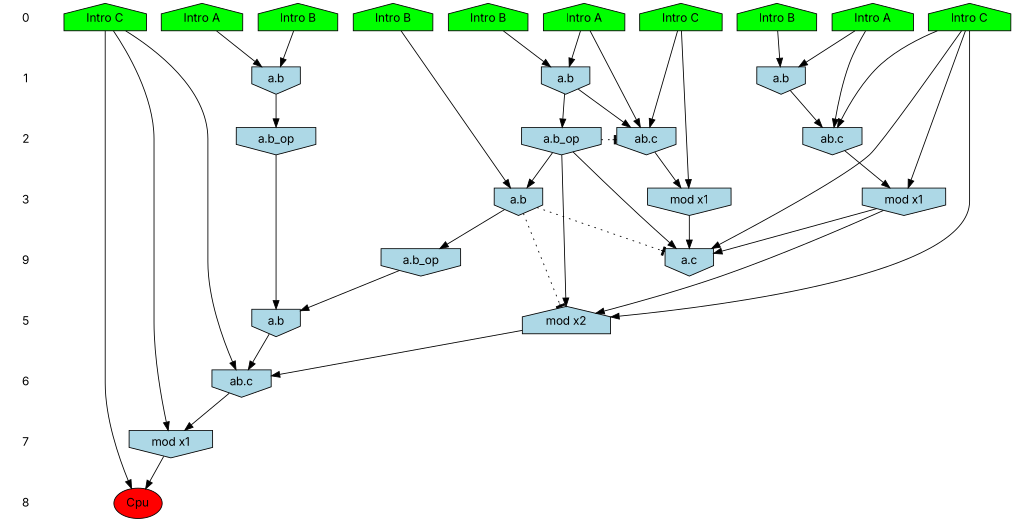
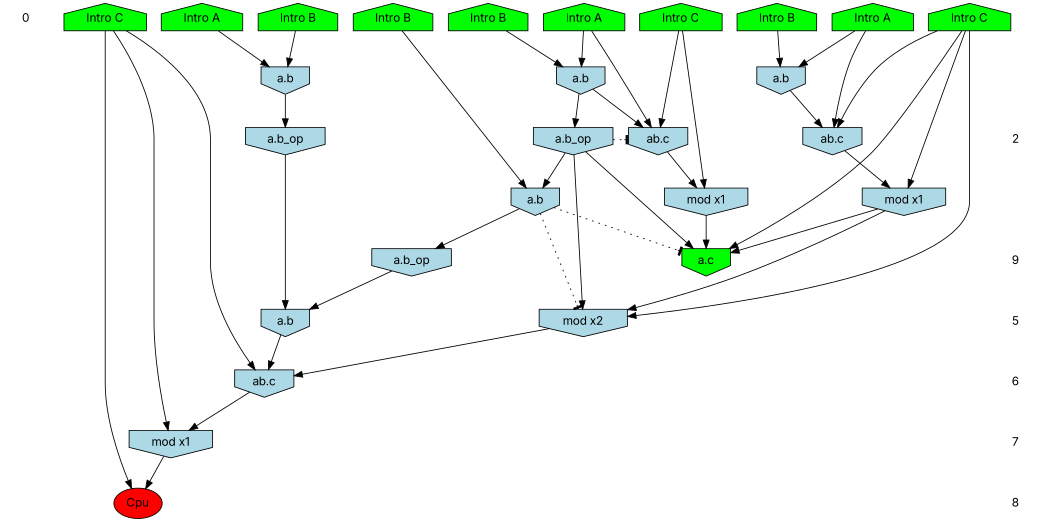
(26, 79) -> none
(26, 200) -> none
(689, 261) -> (706, 261)
(566, 322) -> (583, 322)
